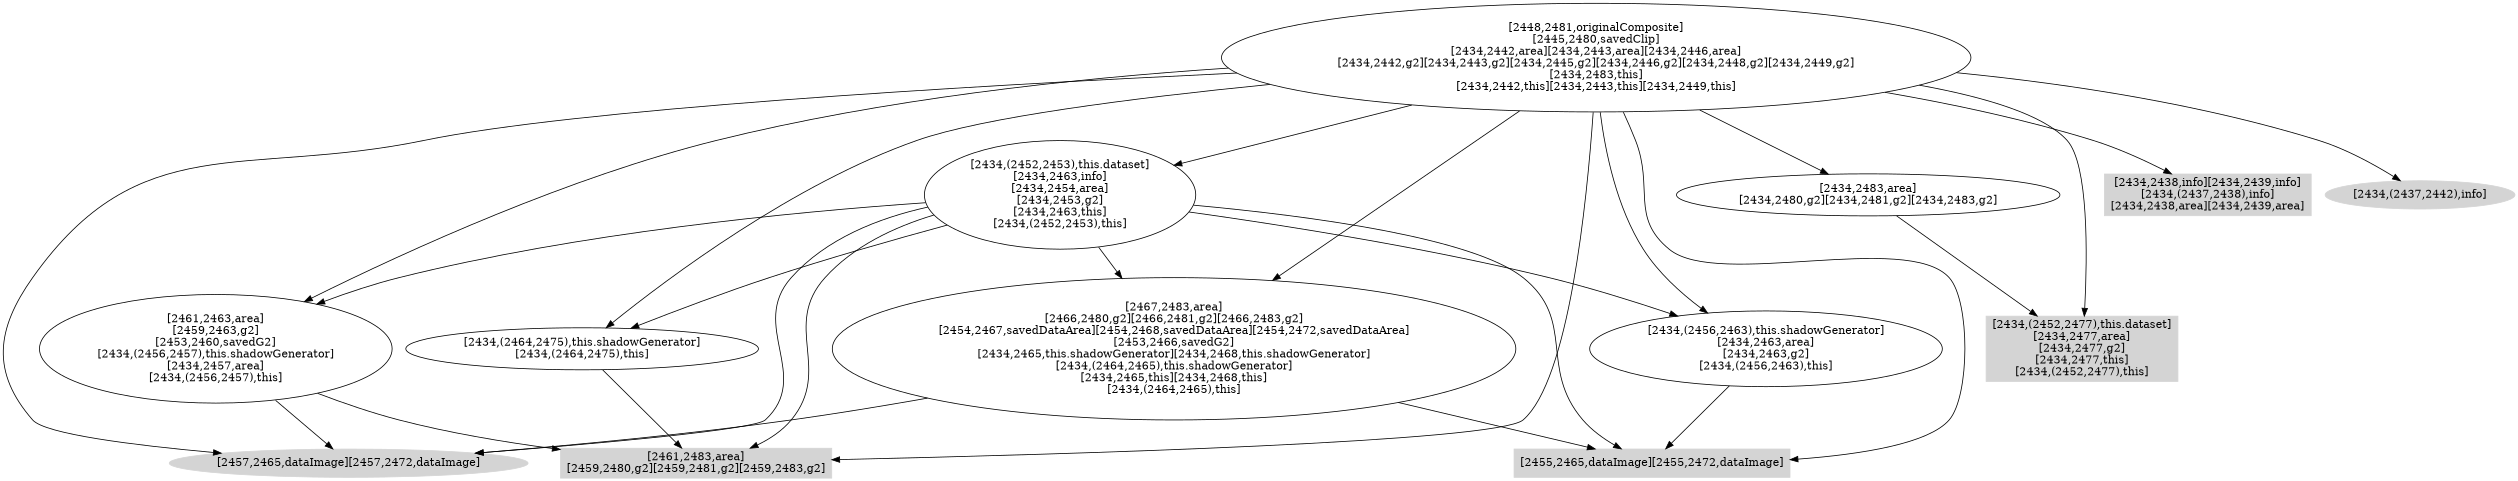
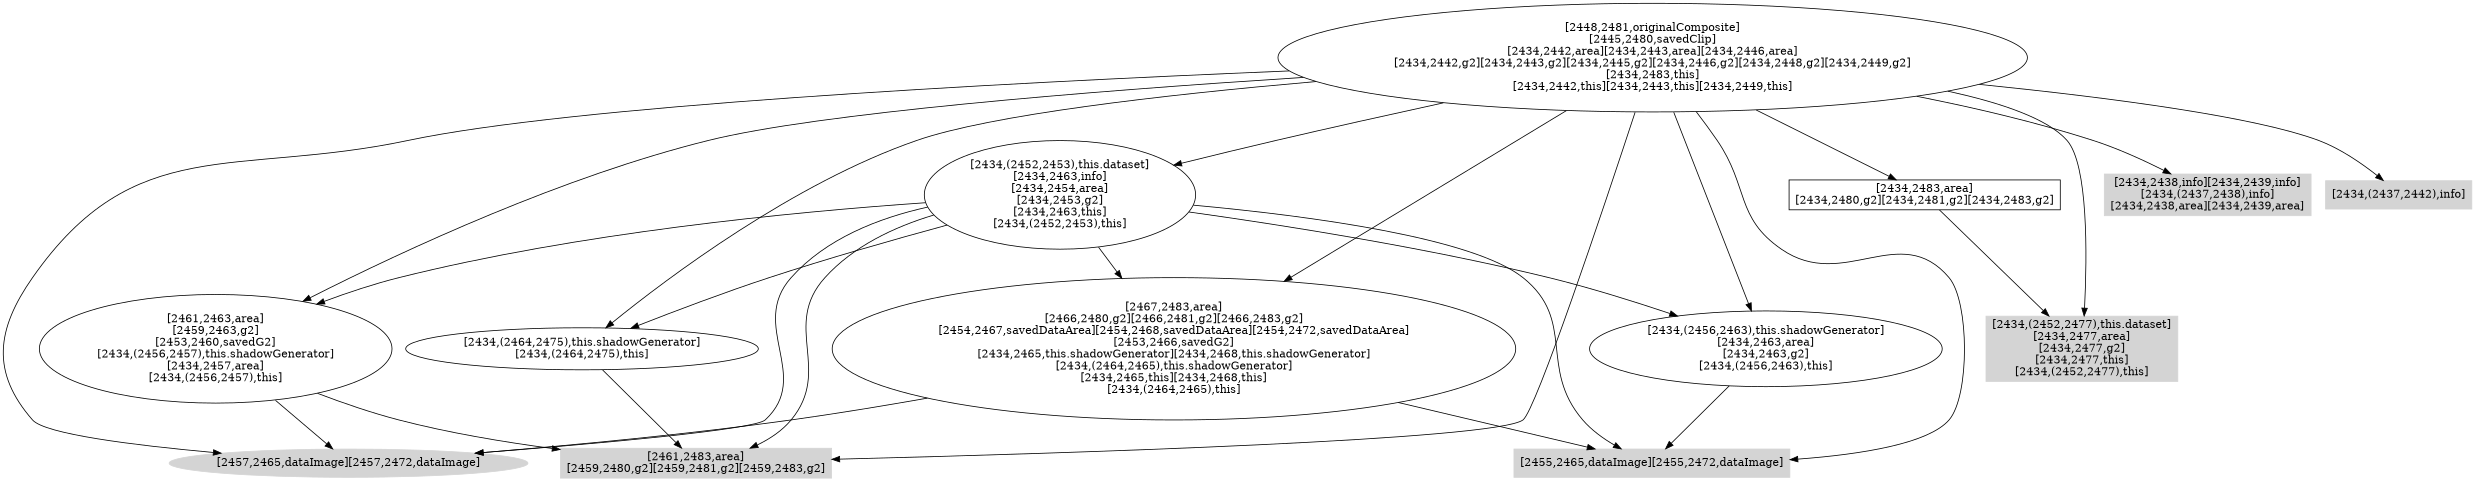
(1868, 195) -> (1925, 195)
(2420, 195) -> (2399, 195)
